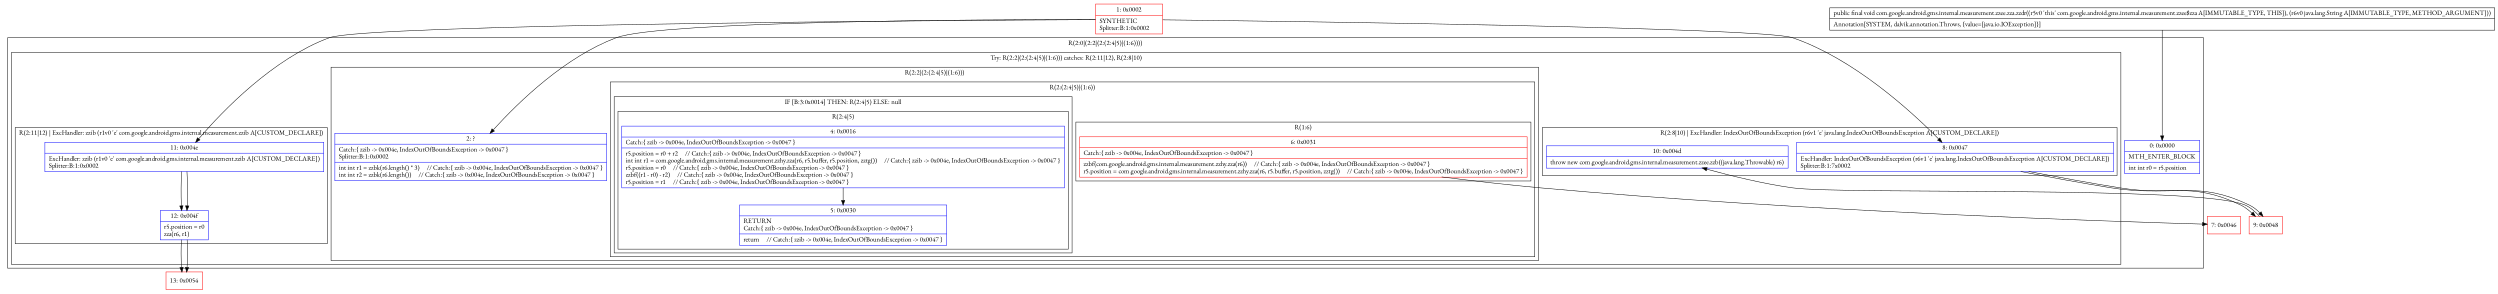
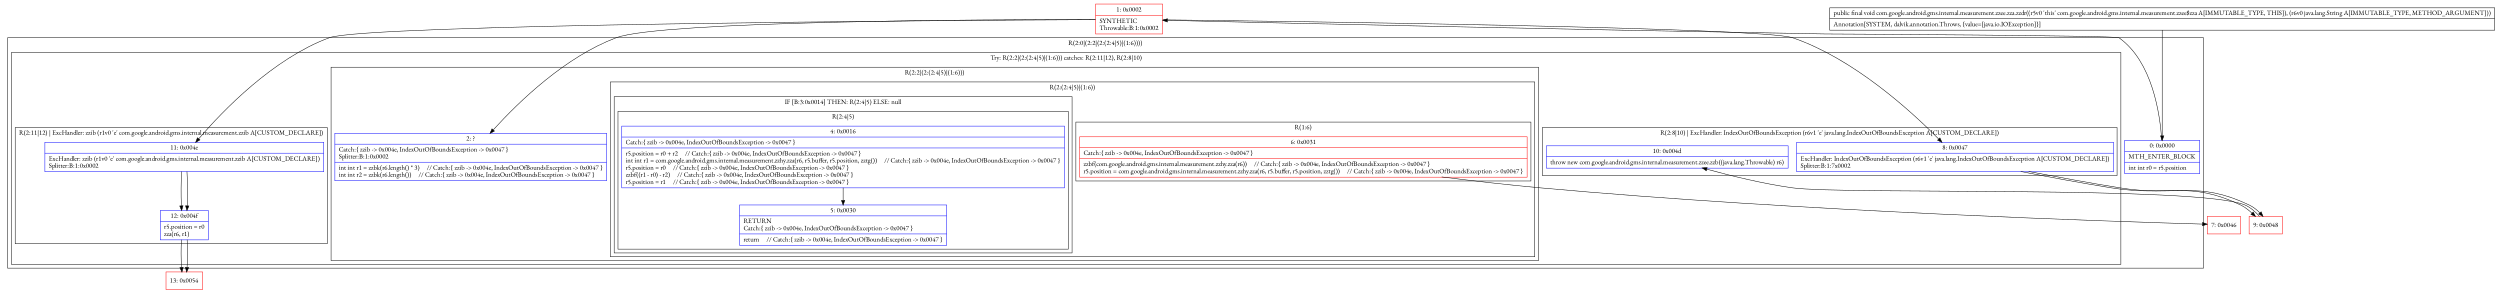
(1125, 28) -> (1129, 28)
none -> (1780, 33)
